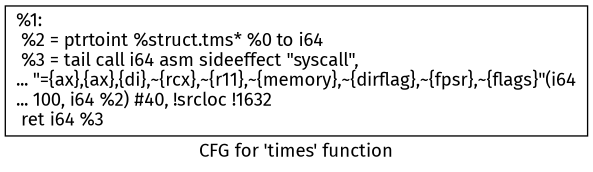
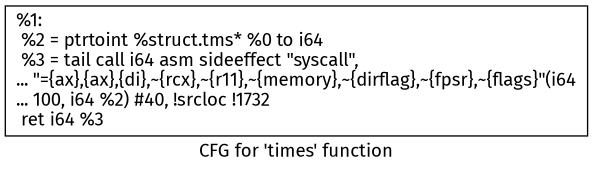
(144, 100) -> (143, 100)
